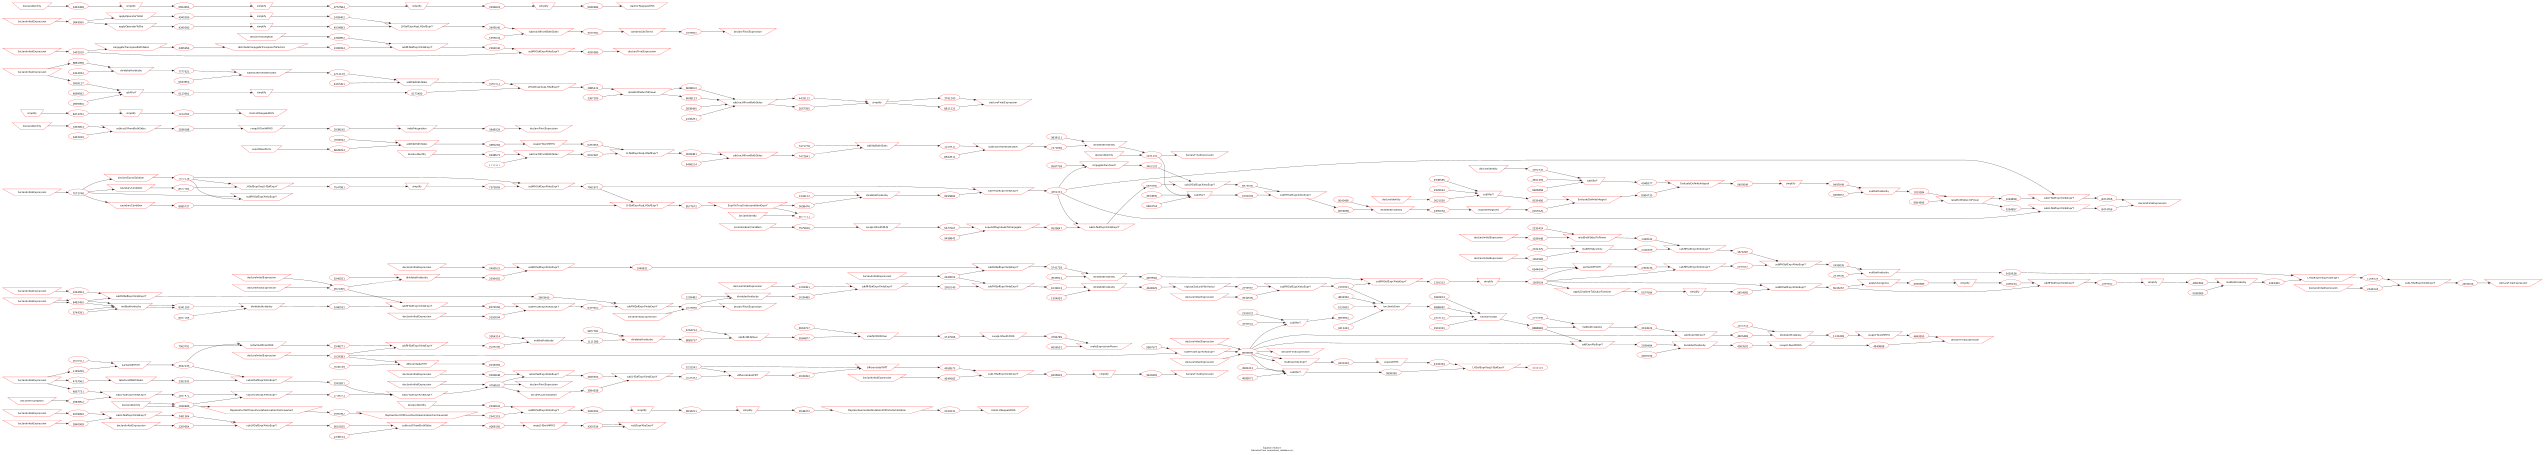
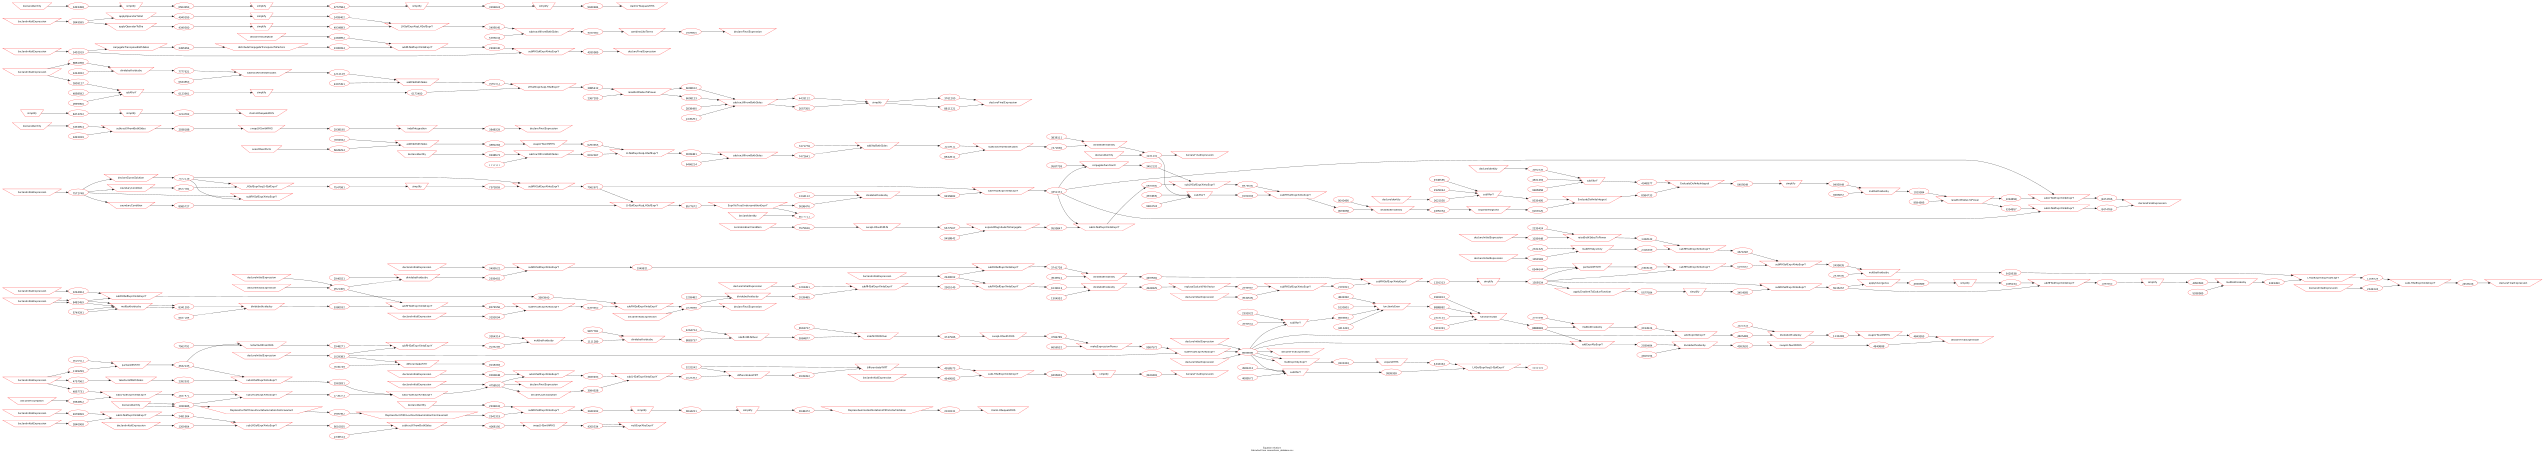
(1366, 295) -> (1365, 312)
none -> (1133, 346)
